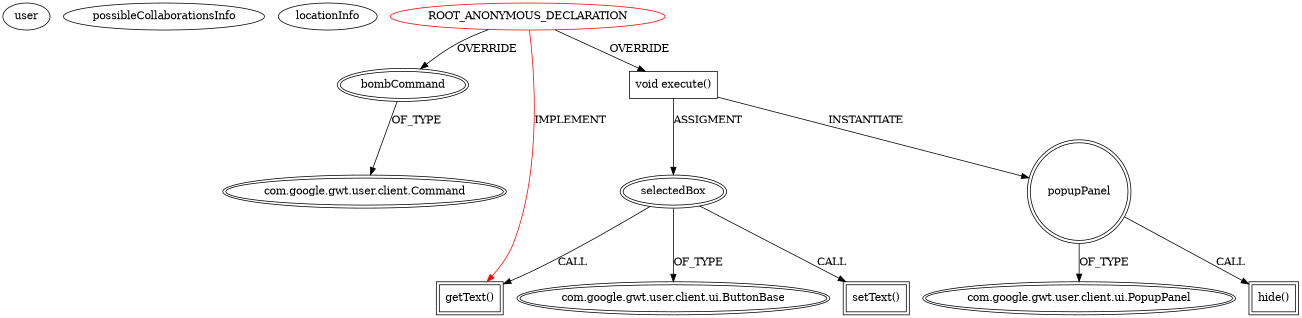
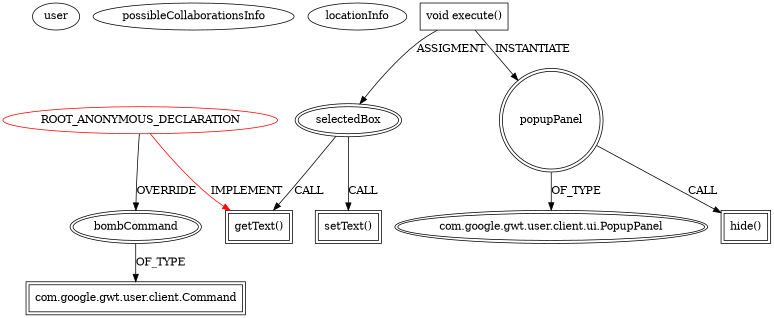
(597, 49) -> none
(365, 192) -> (136, 298)
(673, 298) -> none
